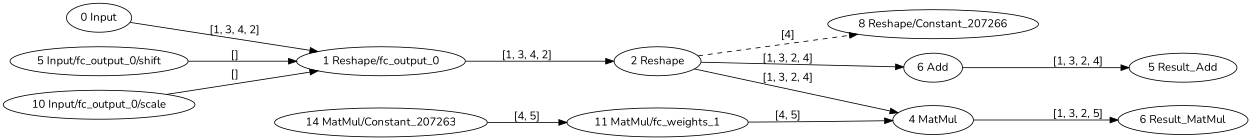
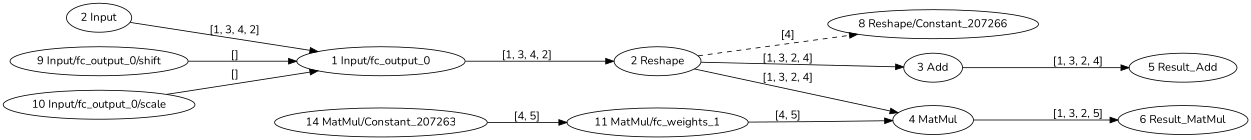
(99, 18) -> (99, 18)
(99, 61) -> (99, 61)
(381, 61) -> (381, 61)
(933, 68) -> (933, 68)
